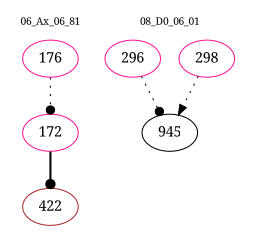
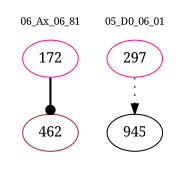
(170, 22) -> (135, 22)
(50, 59) -> none
(133, 59) -> none
(207, 59) -> (135, 59)
(50, 207) -> (50, 133)
